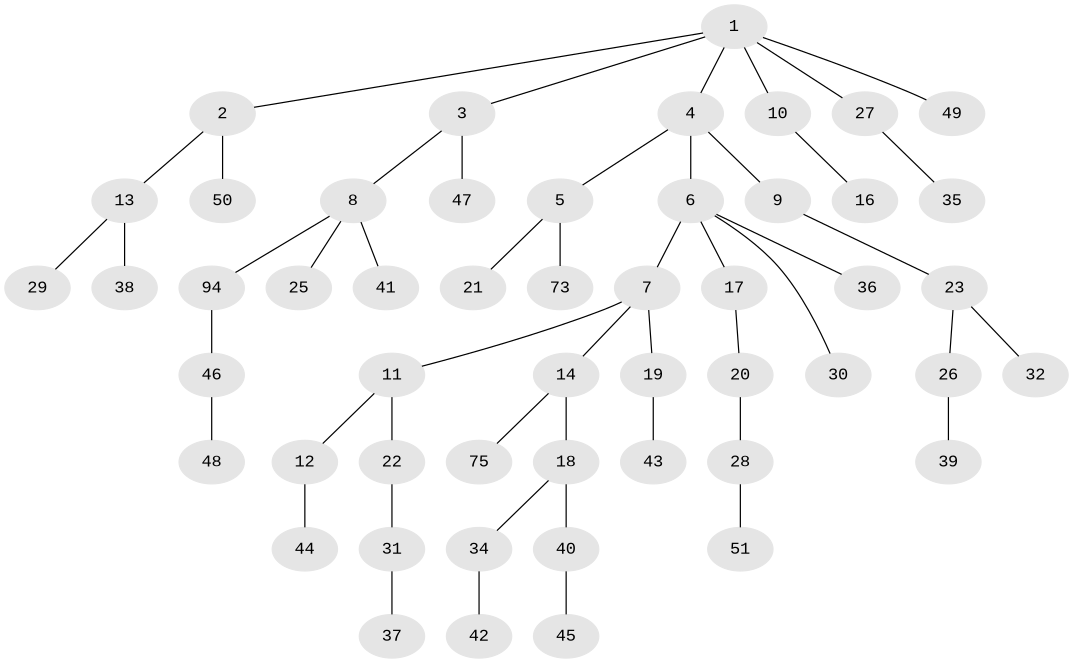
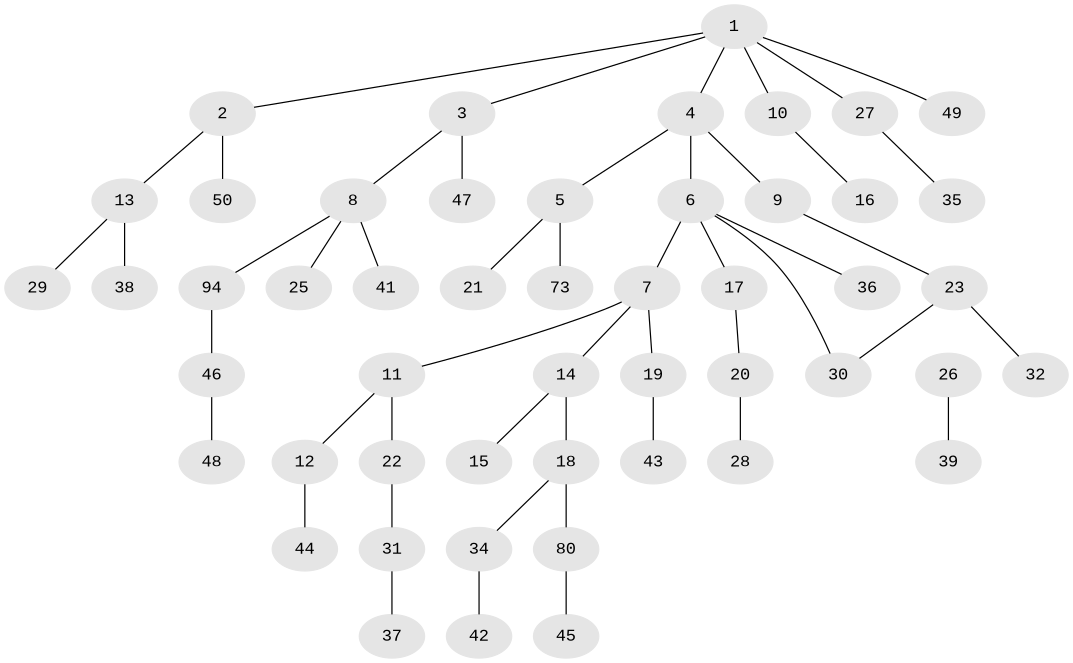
(951, 332) -> (896, 332)
(479, 462) -> (479, 462)
(566, 549) -> (566, 549)
(740, 549) -> none
